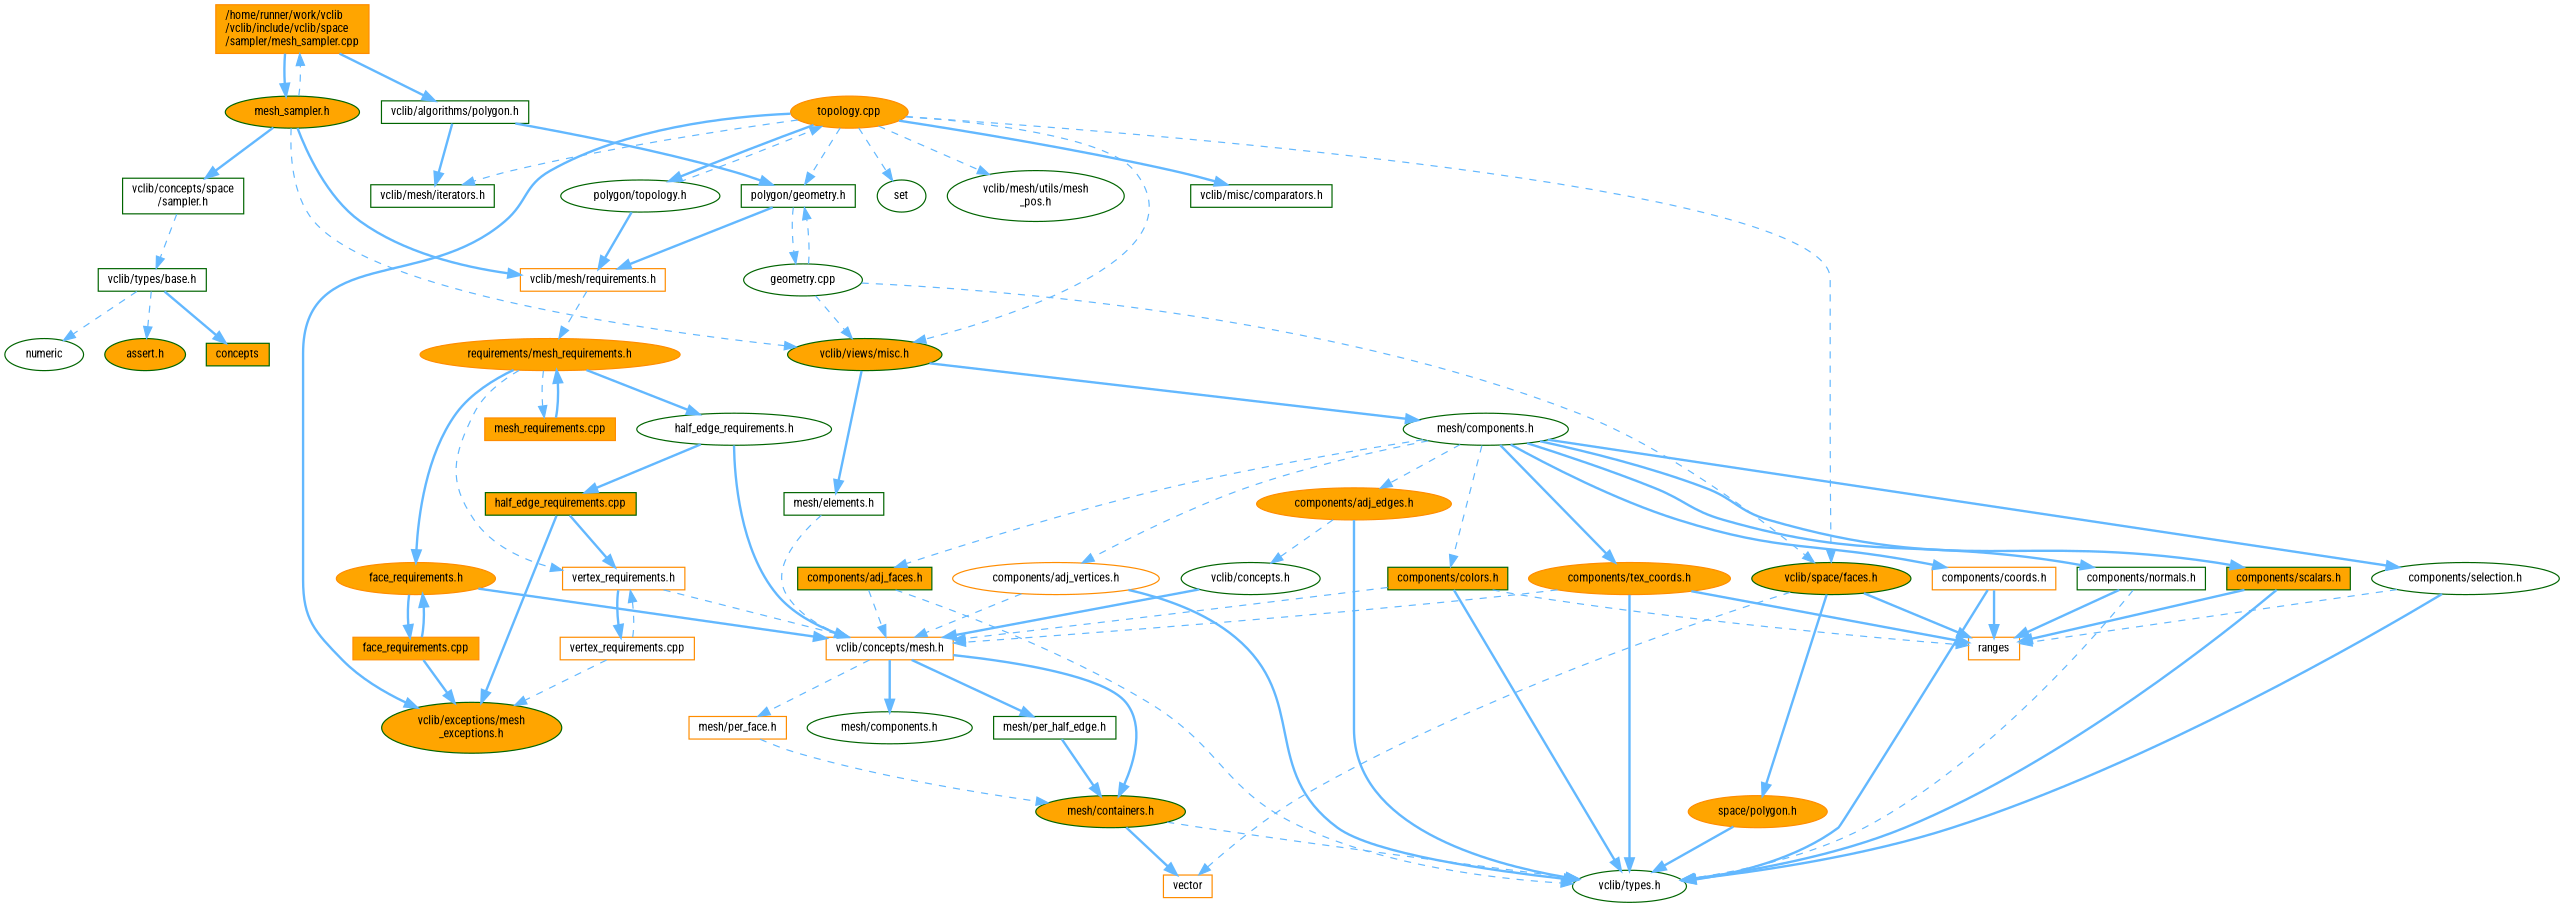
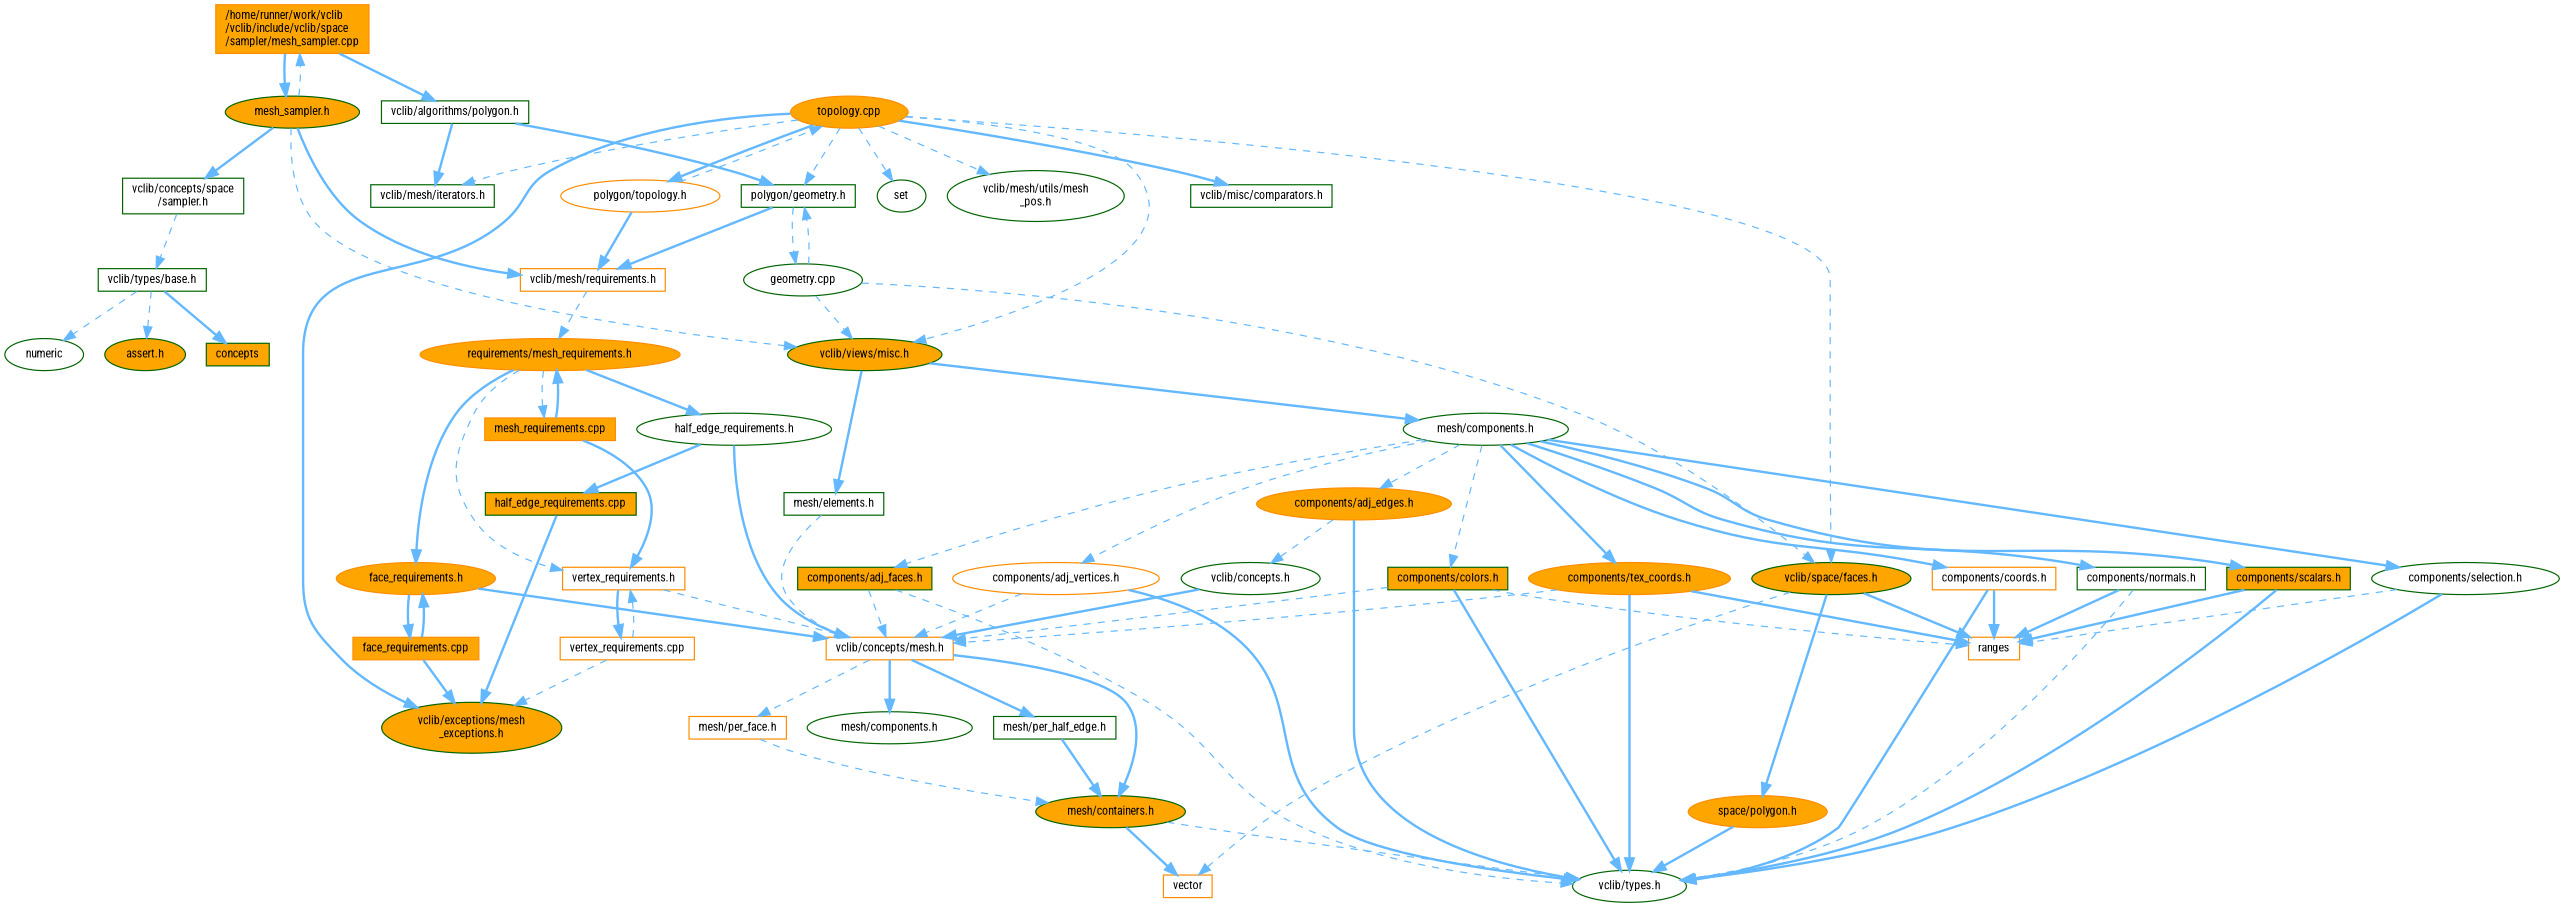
(640, 196) -> (640, 196)
(588, 537) -> (644, 484)
